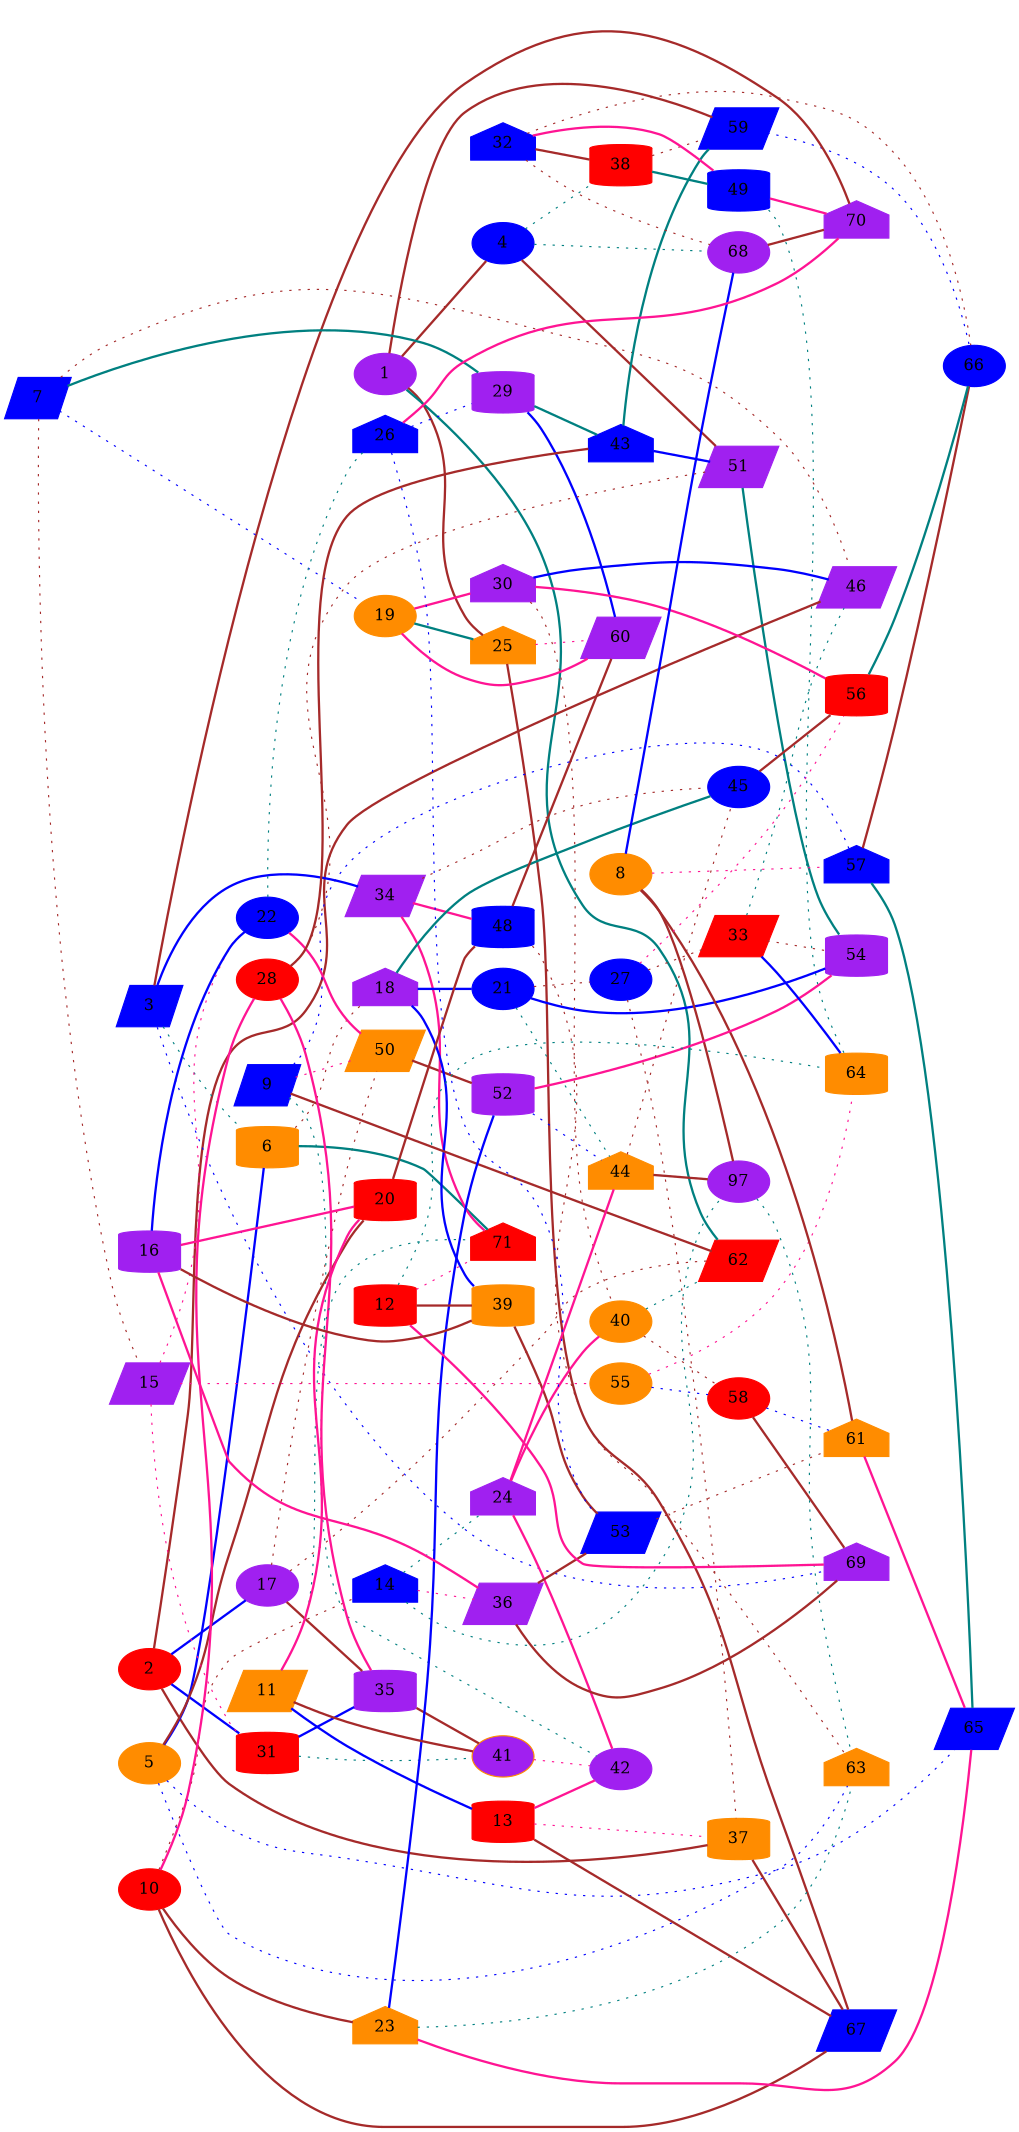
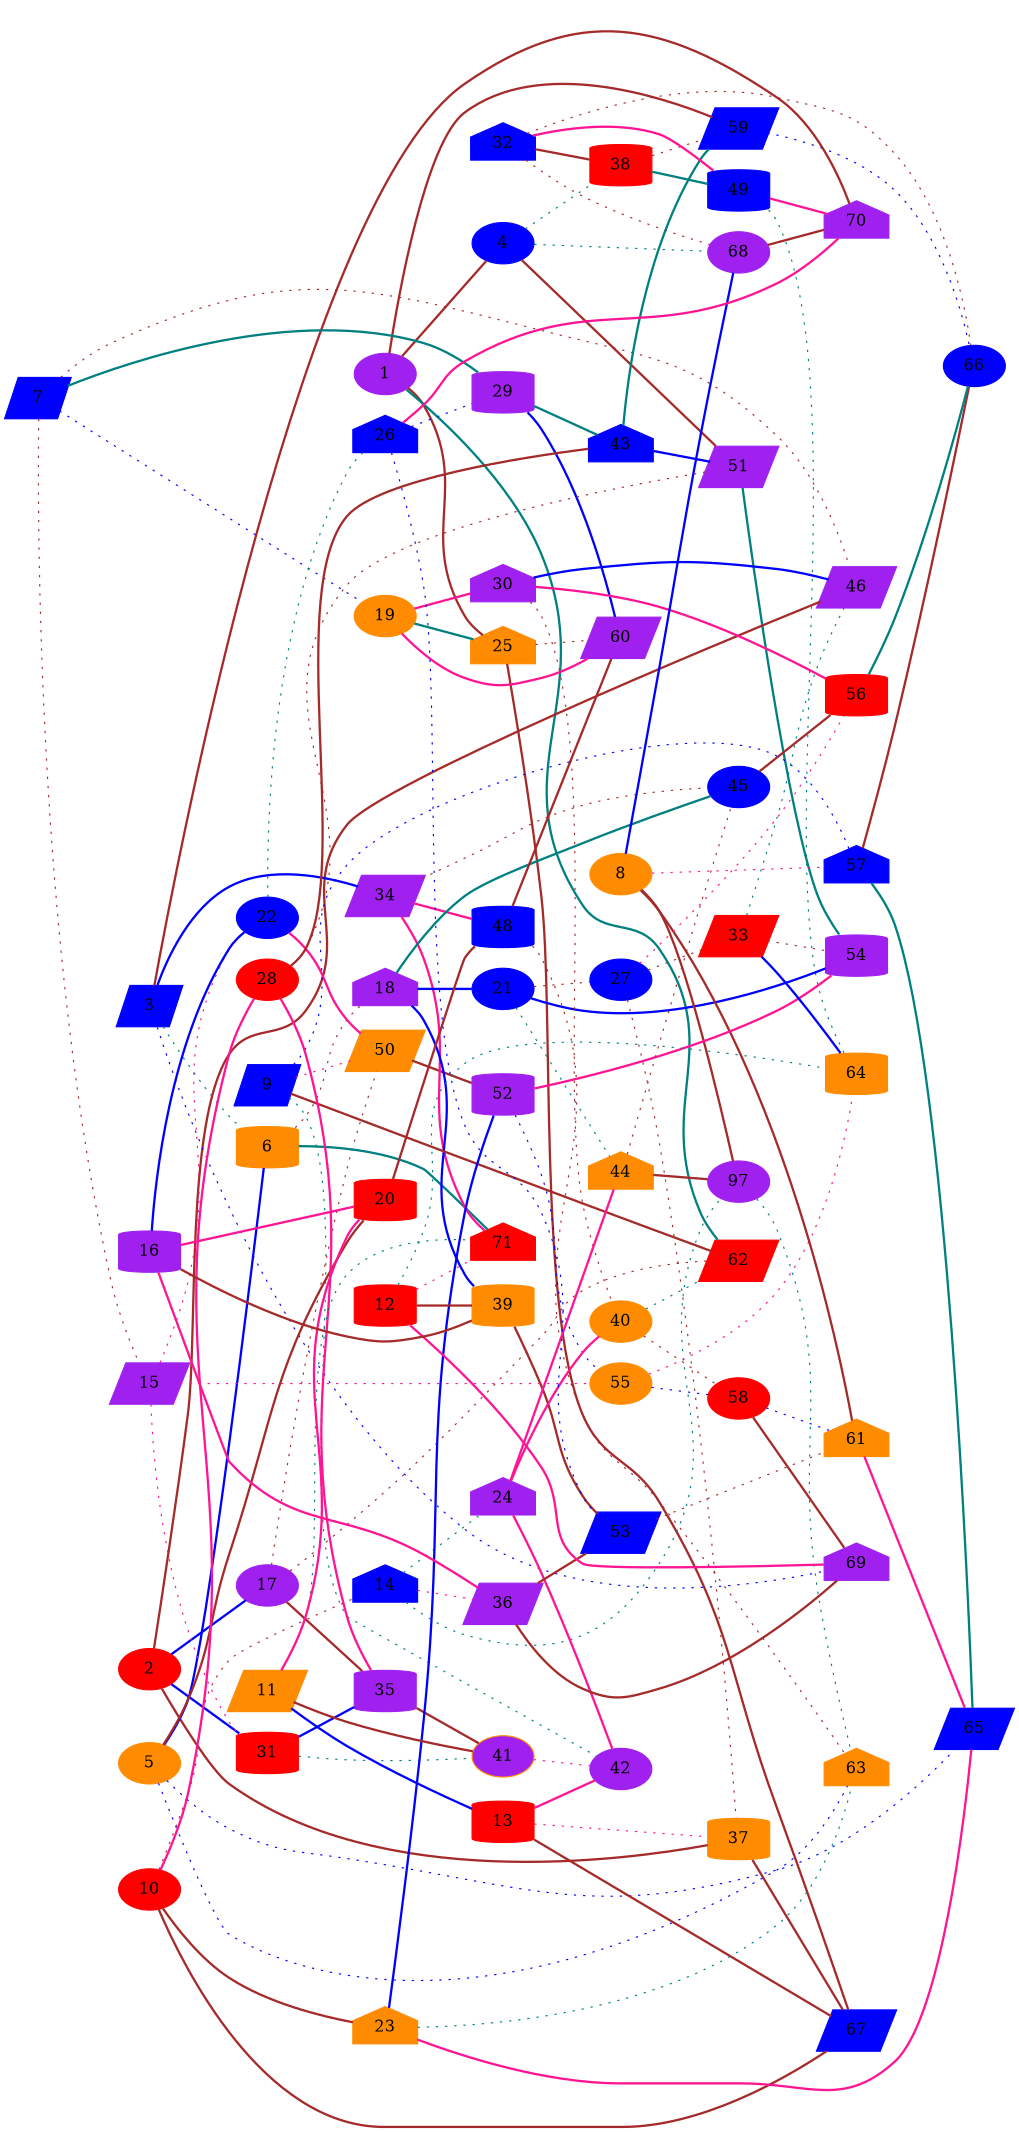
(568, 642) -> (568, 642)
(565, 1136) -> (542, 1178)
